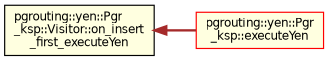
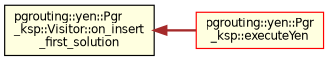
(79, 30) -> (79, 30)
